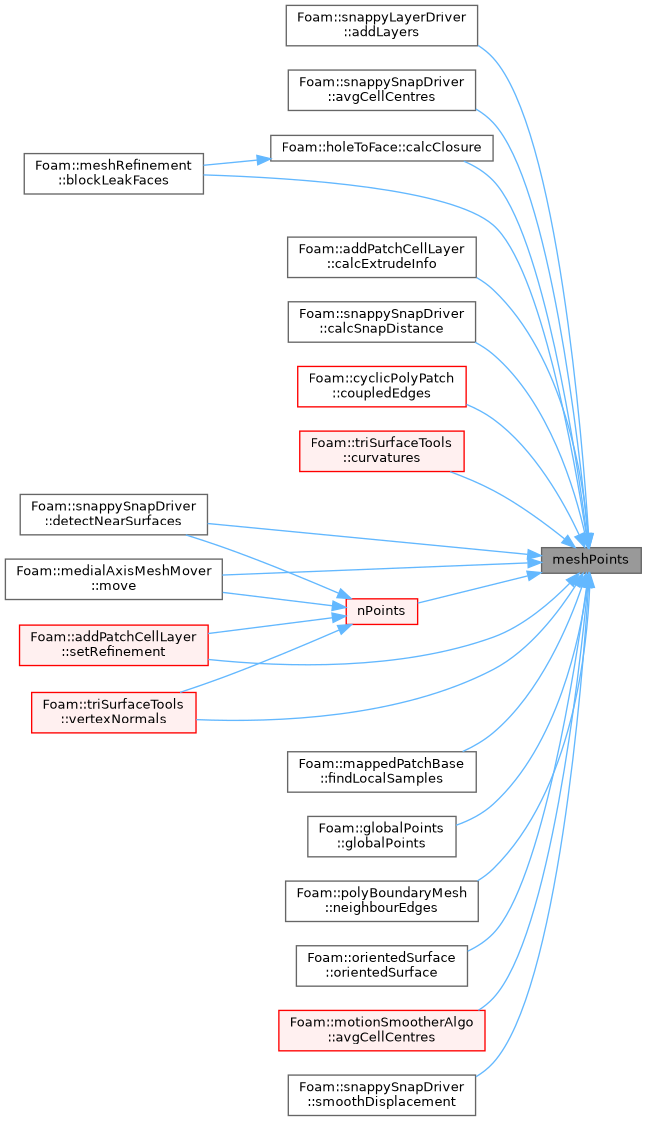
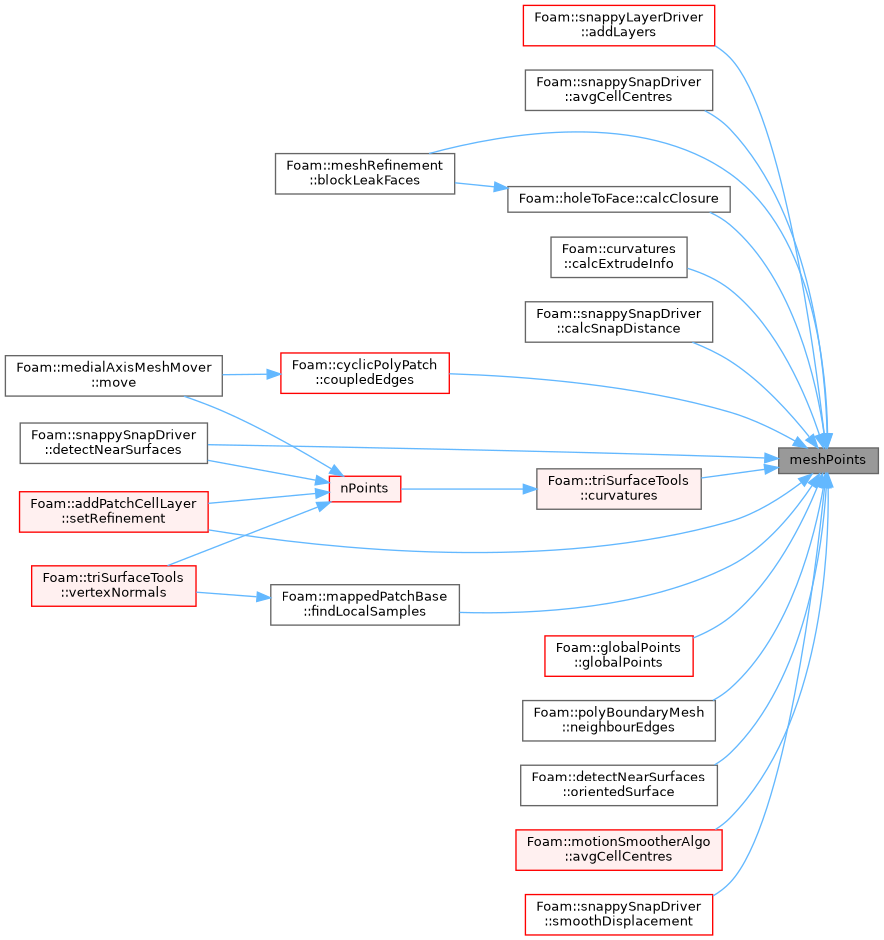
(382, 26) -> (619, 26)
(382, 257) -> (619, 257)
(382, 451) -> (619, 489)
(375, 569) -> (245, 374)
(473, 590) -> (462, 489)
(407, 701) -> (226, 594)
(382, 837) -> (619, 656)
(382, 966) -> (619, 785)
(382, 1095) -> (619, 915)
